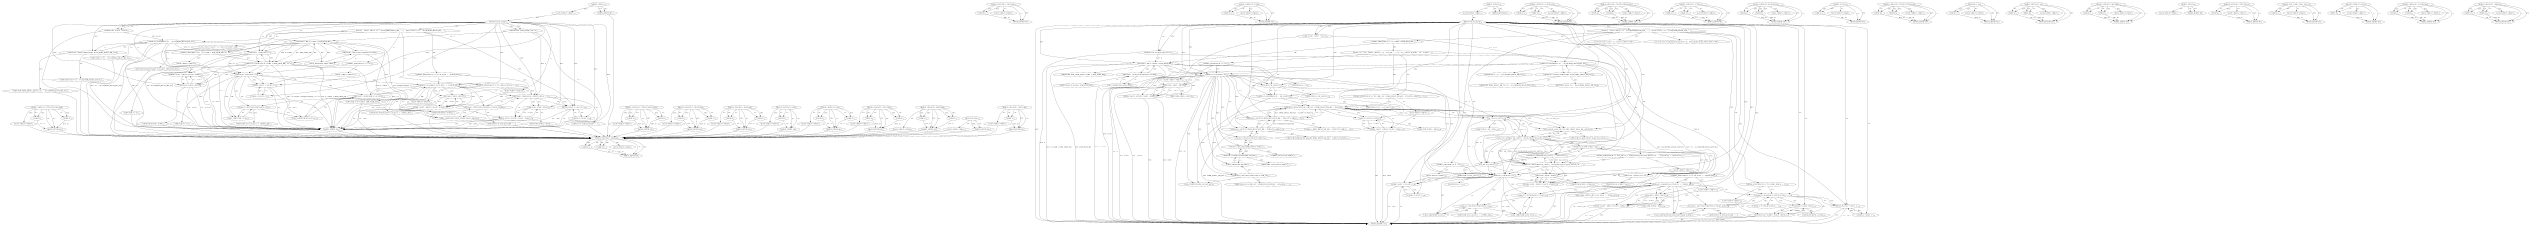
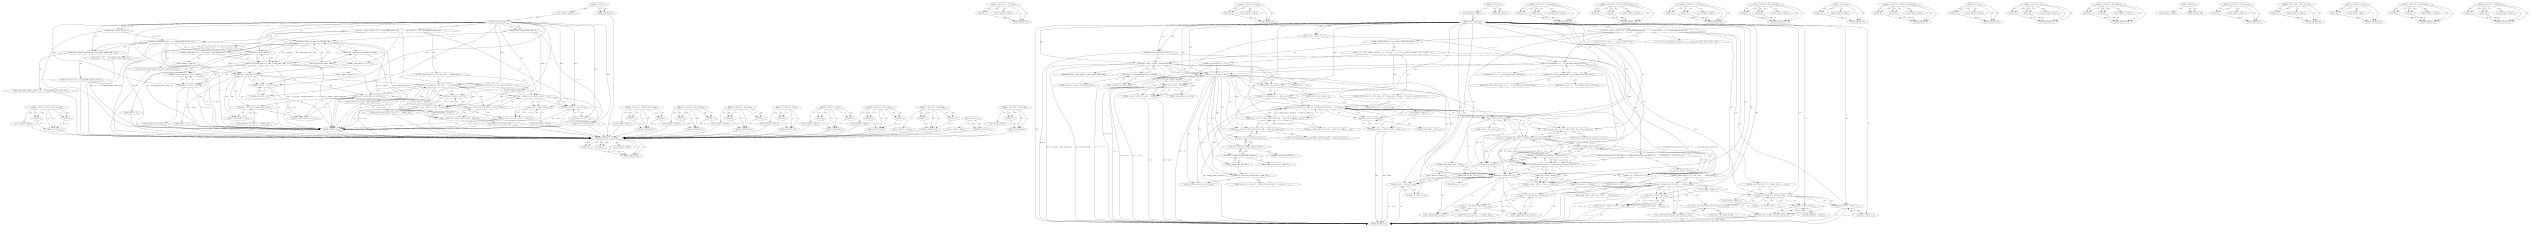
(1246, 170) -> (1239, 171)
